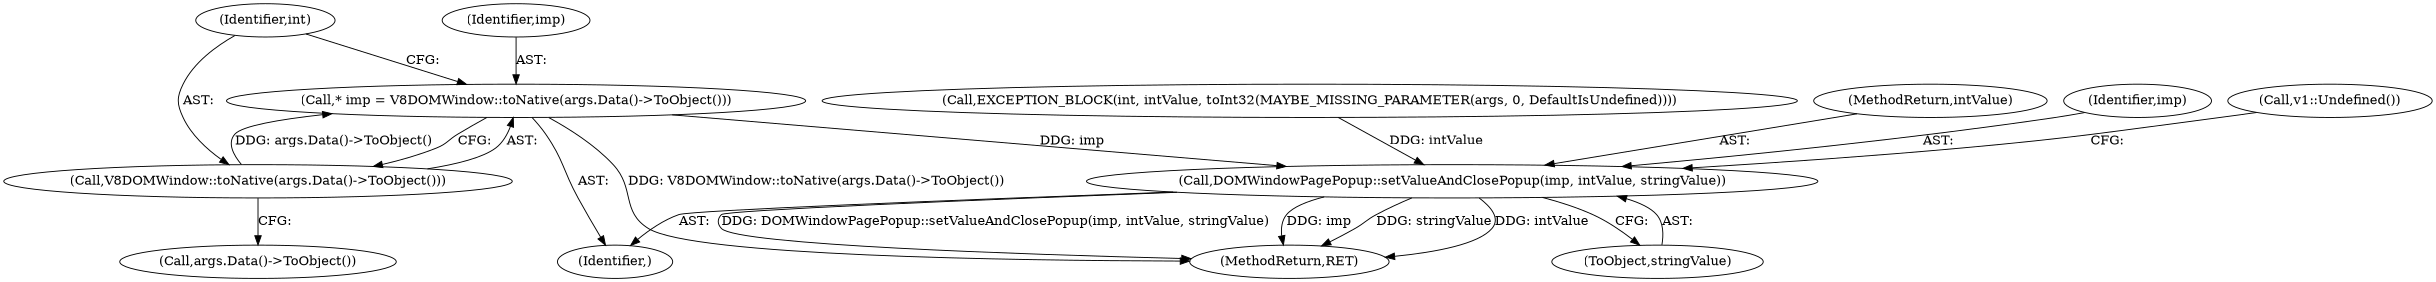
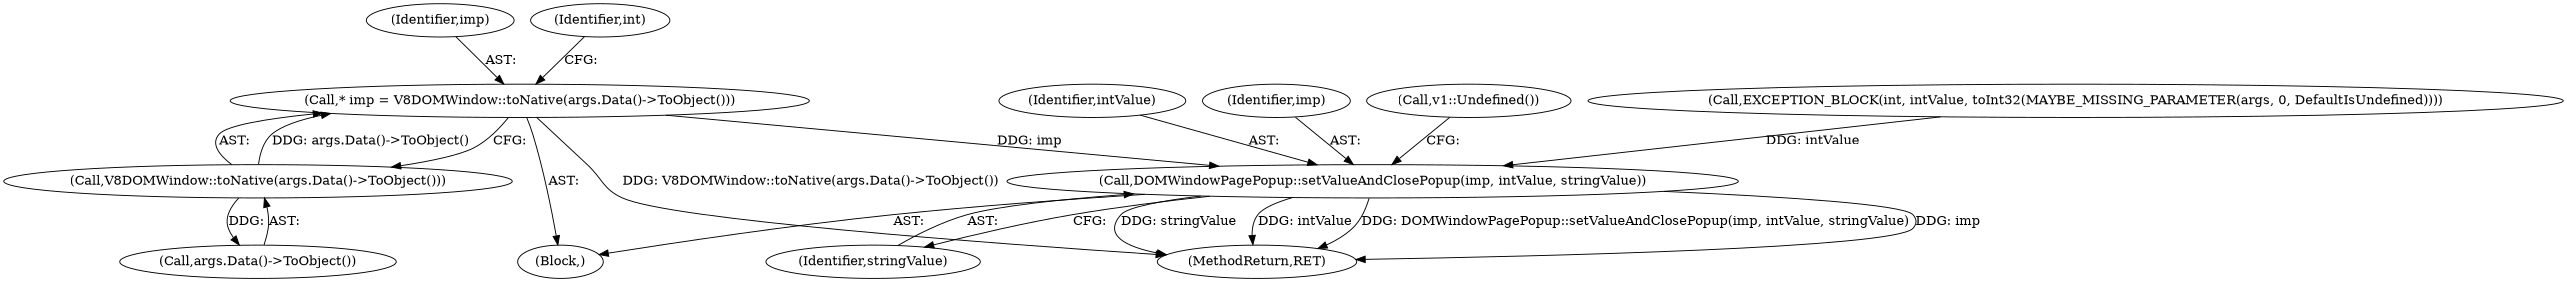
(179, 93) -> (268, 226)
(1930, 101) -> (1092, 101)
(277, 222) -> (248, 222)
(615, 262) -> (560, 262)
(1658, 262) -> (873, 262)
